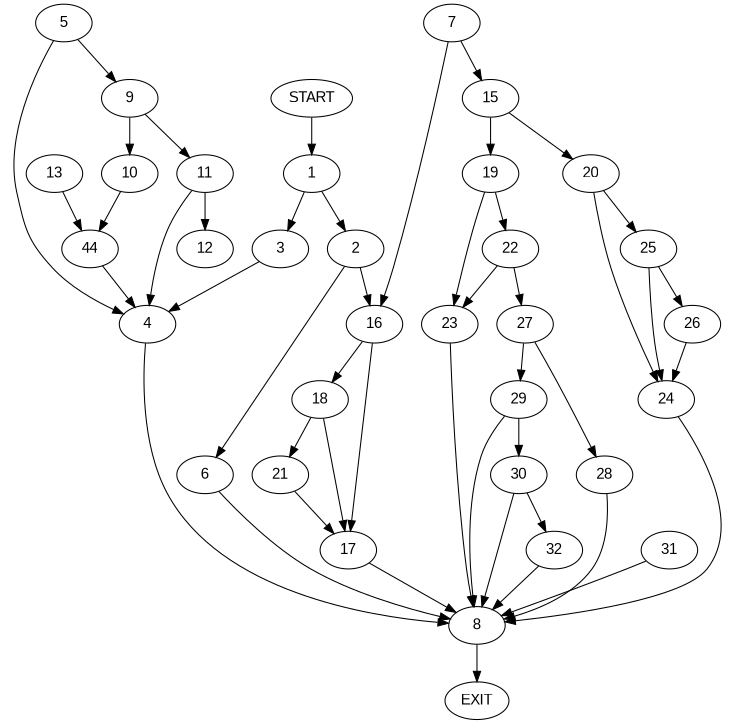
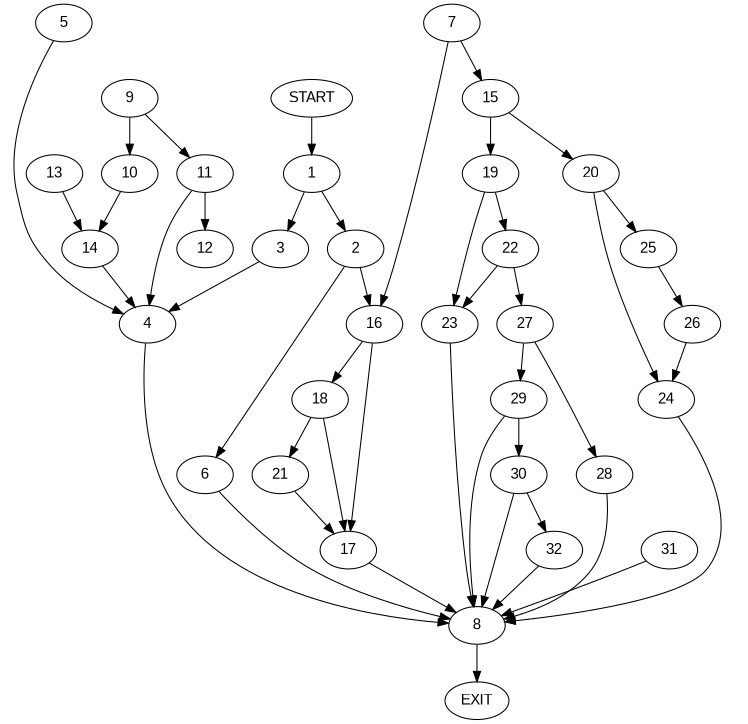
(93, 57) -> none
(90, 249) -> (90, 249)
(652, 319) -> none
